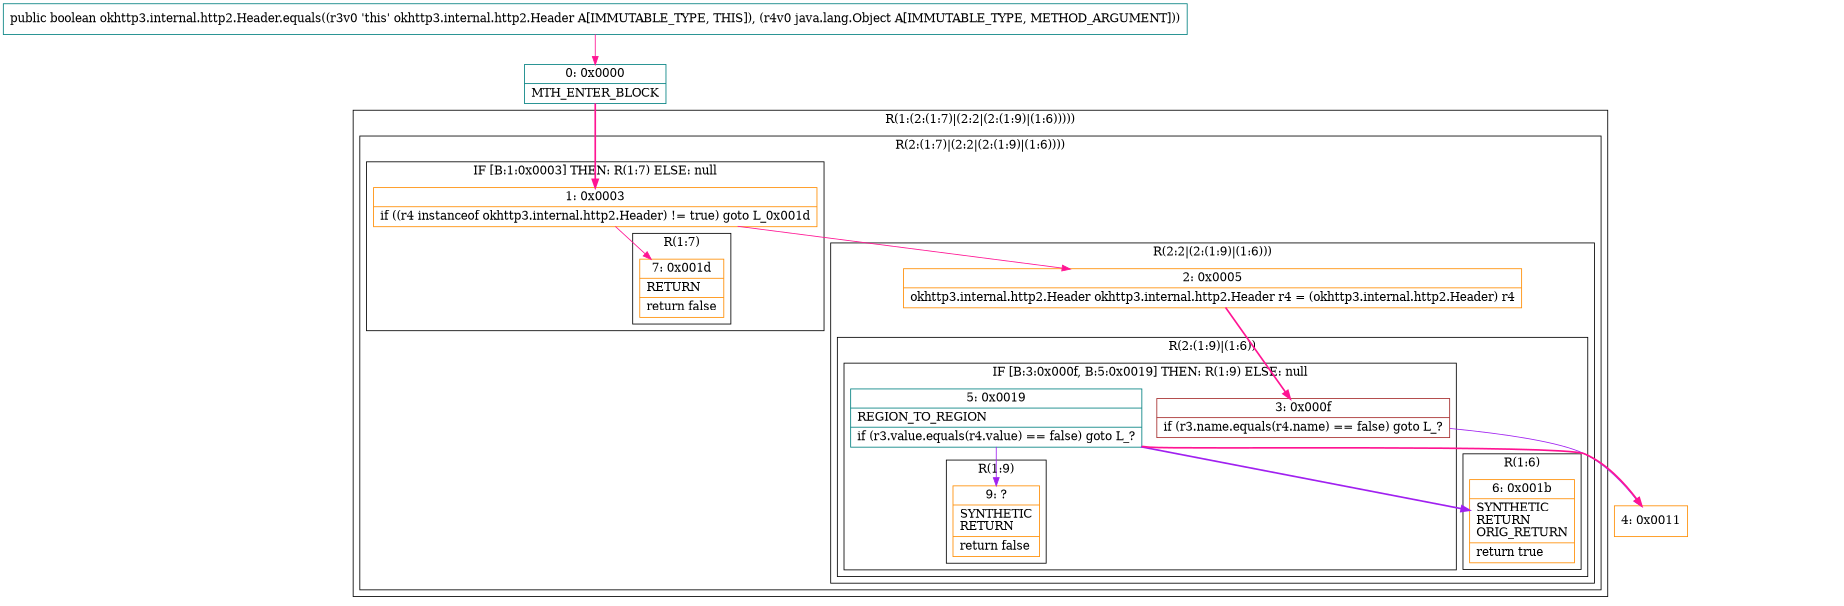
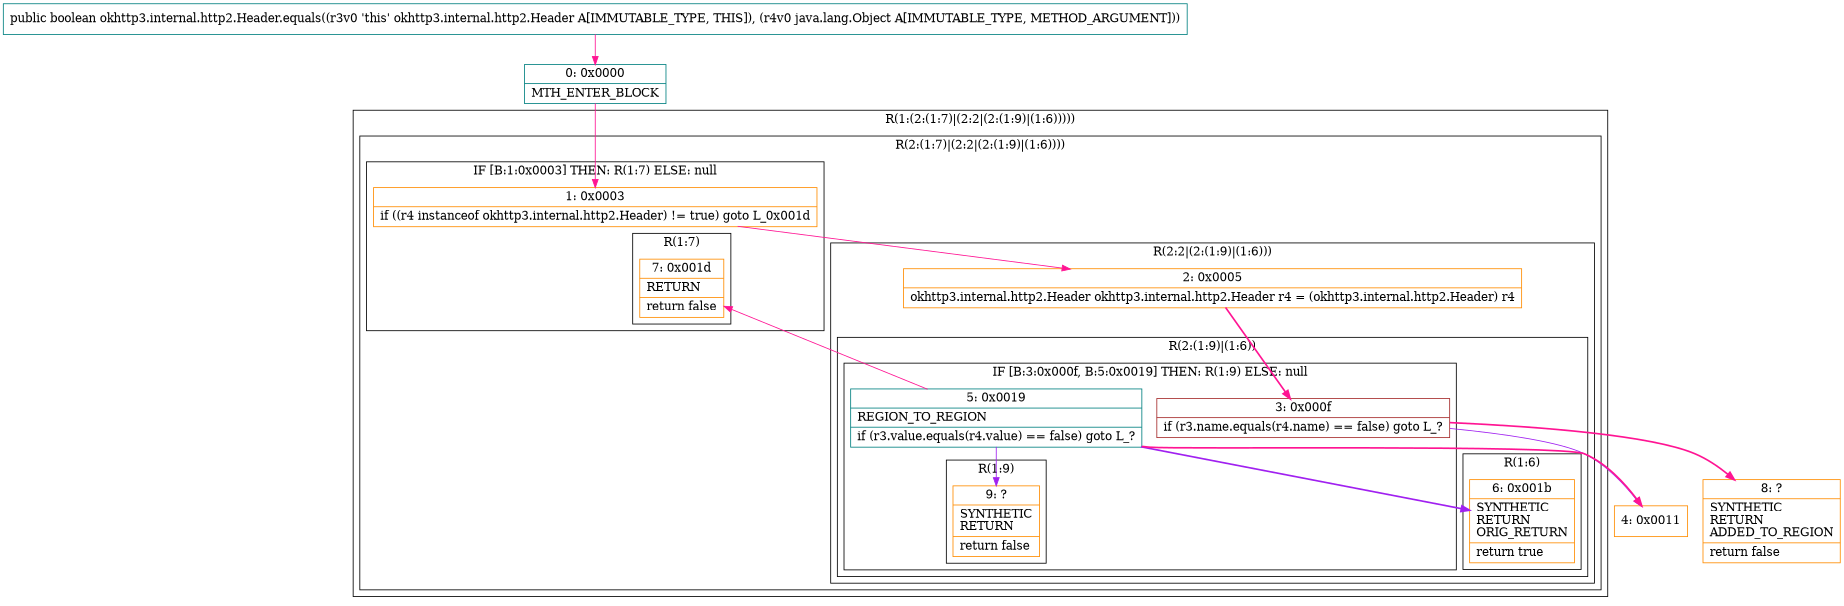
(595, 141) -> (595, 141)
(627, 237) -> (825, 347)
none -> (1772, 521)
